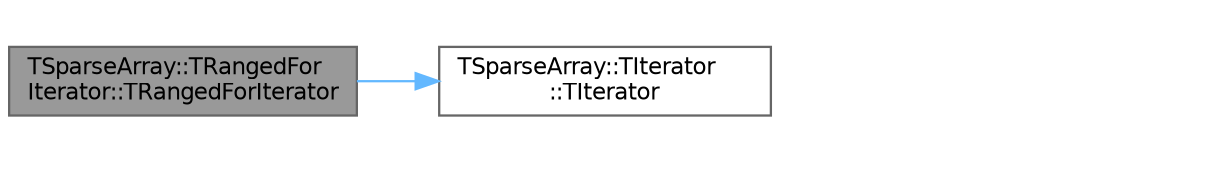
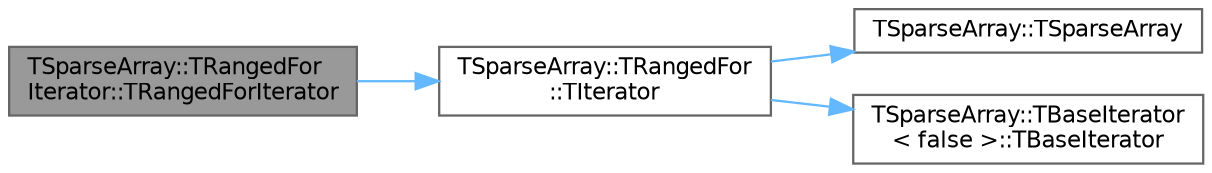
none -> (1028, 31)
(605, 81) -> (605, 81)
none -> (1028, 129)
